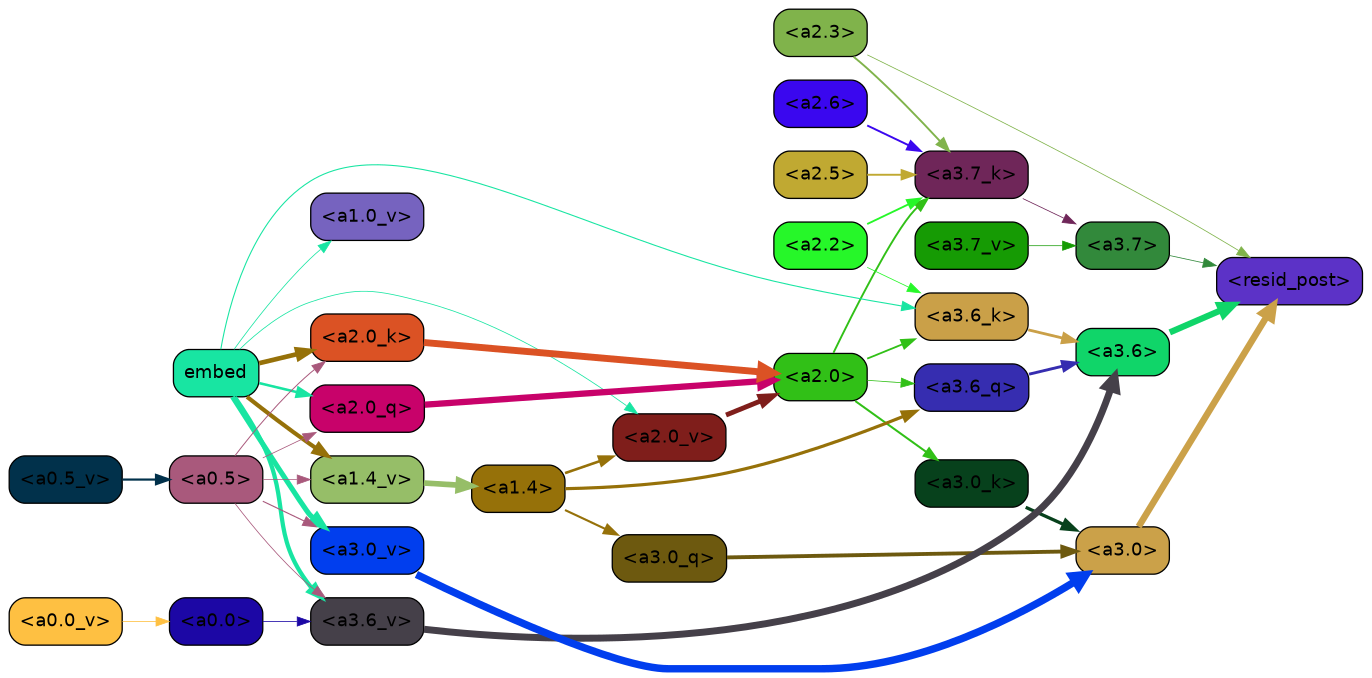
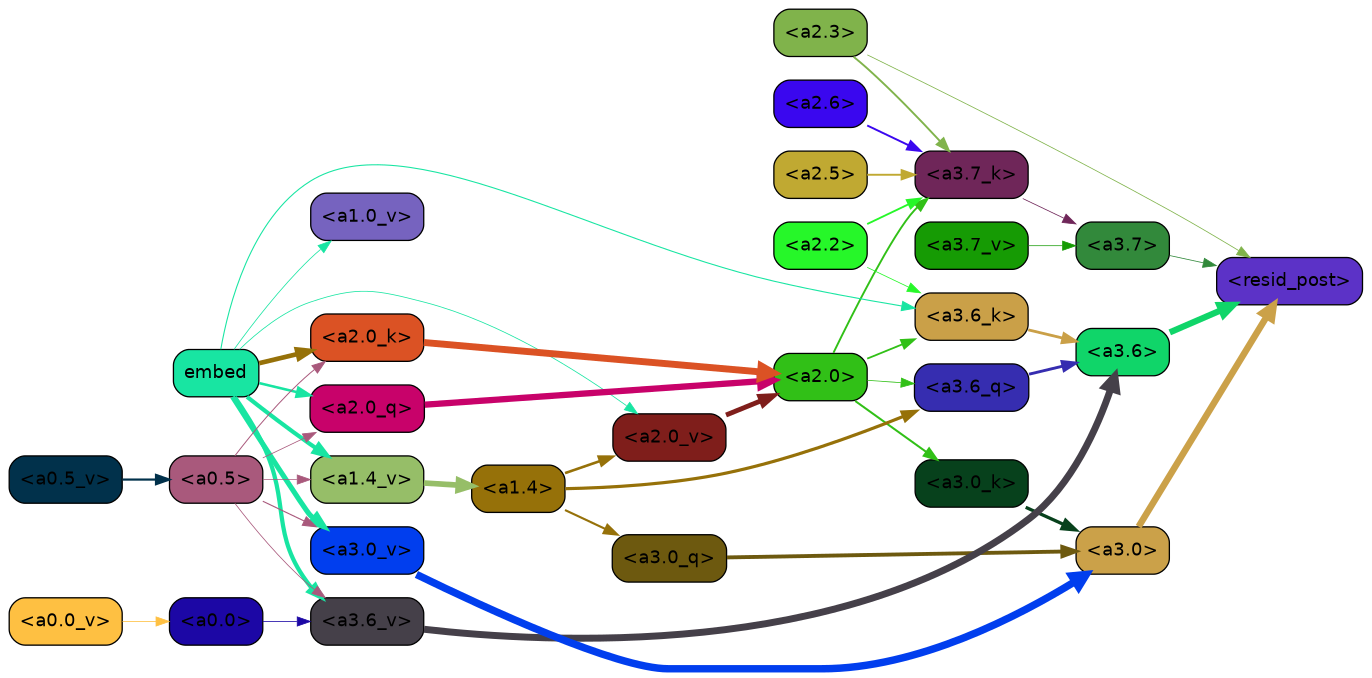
(281, 423) -> (281, 423)
